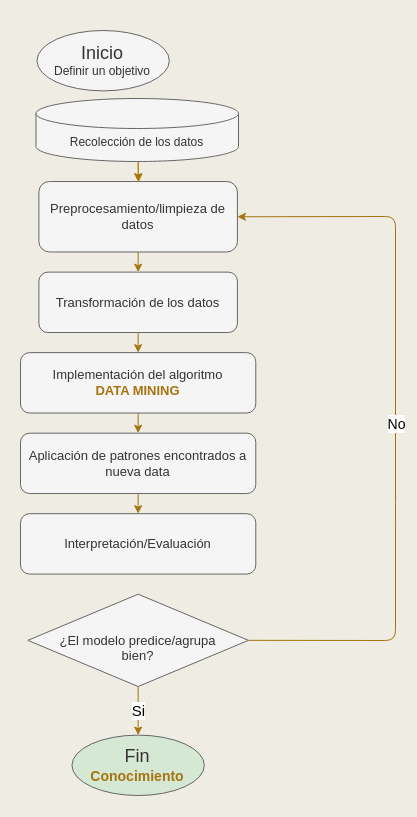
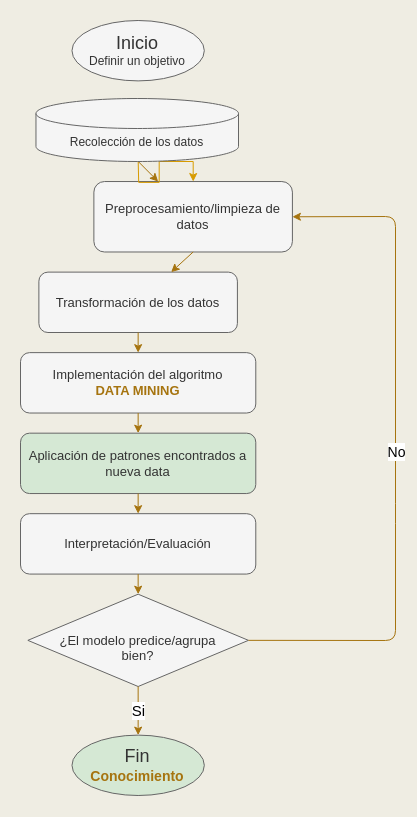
(103, 61) -> (138, 51)
(138, 217) -> (193, 217)
(138, 463) -> (138, 463)
none -> (138, 580)
